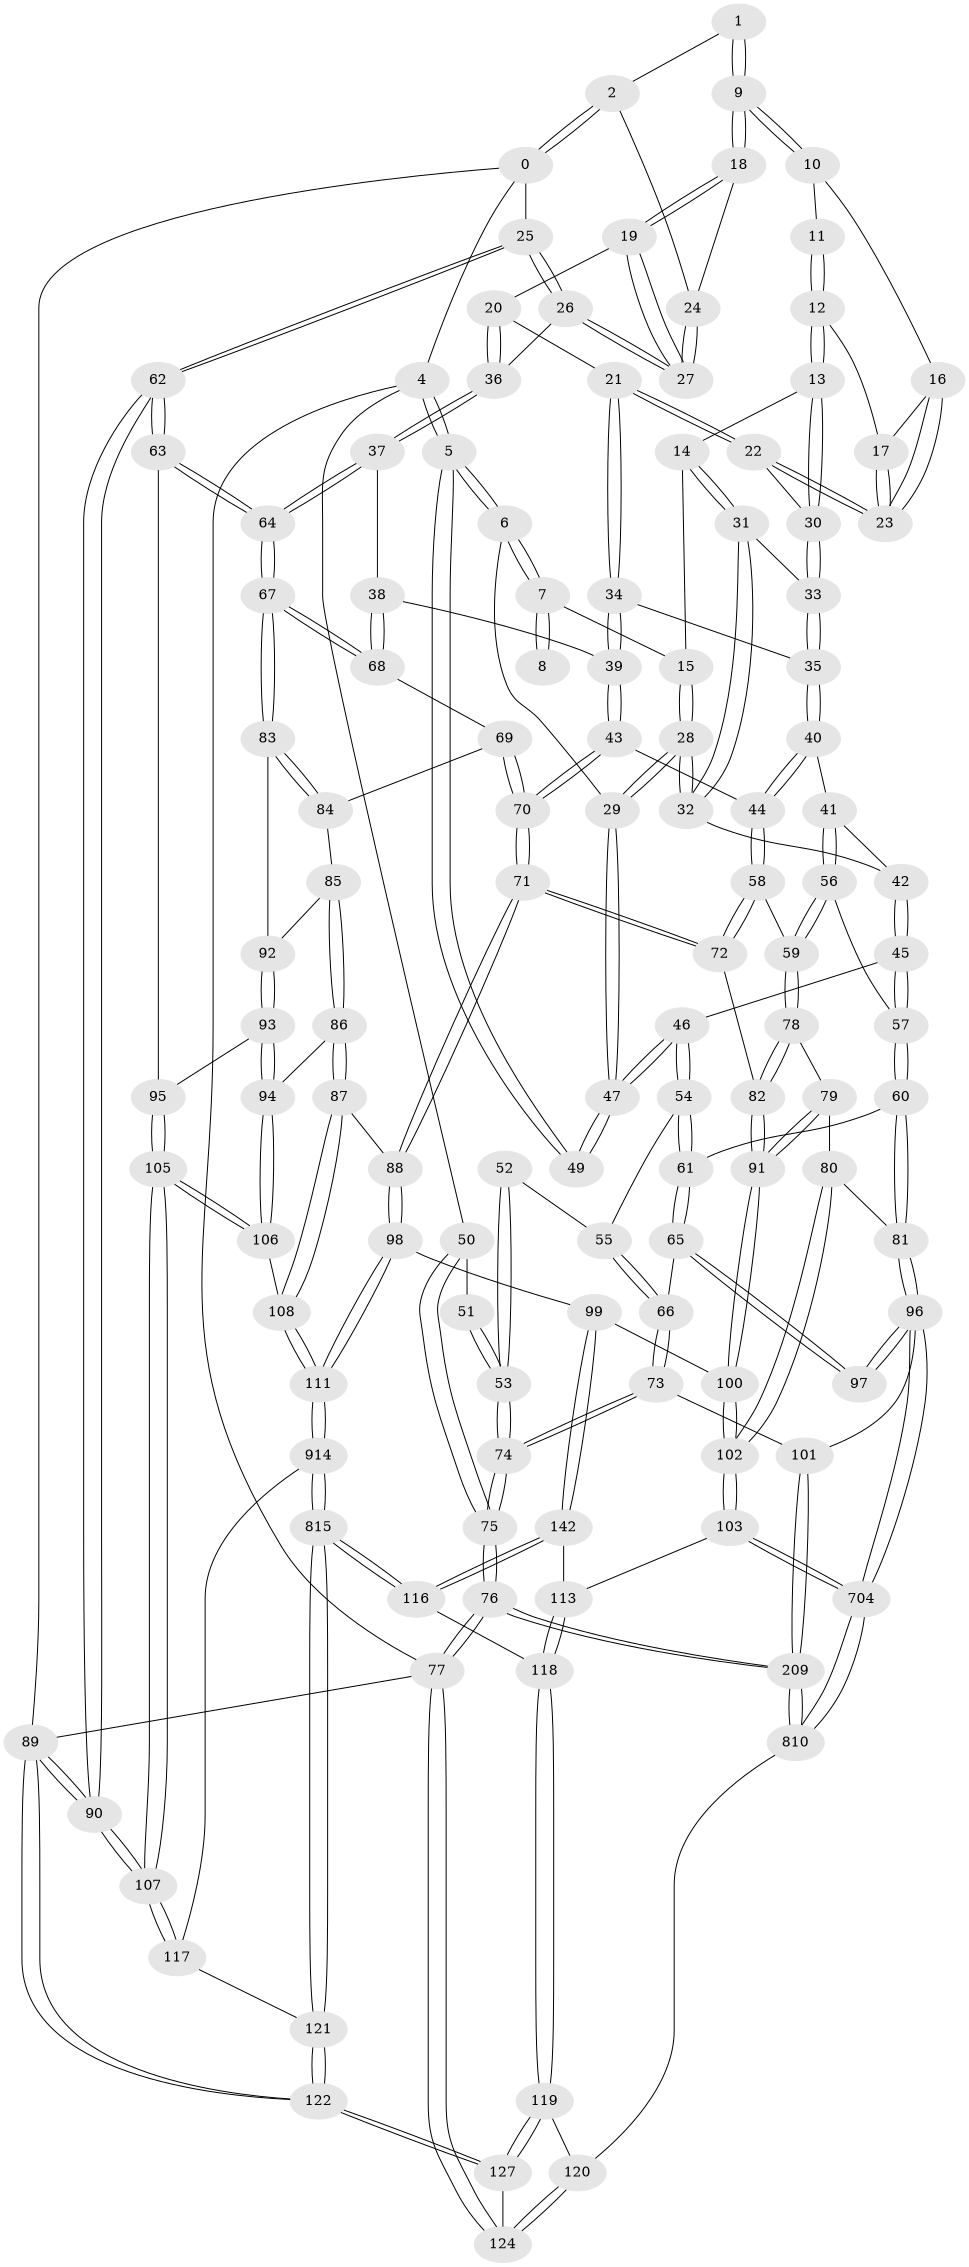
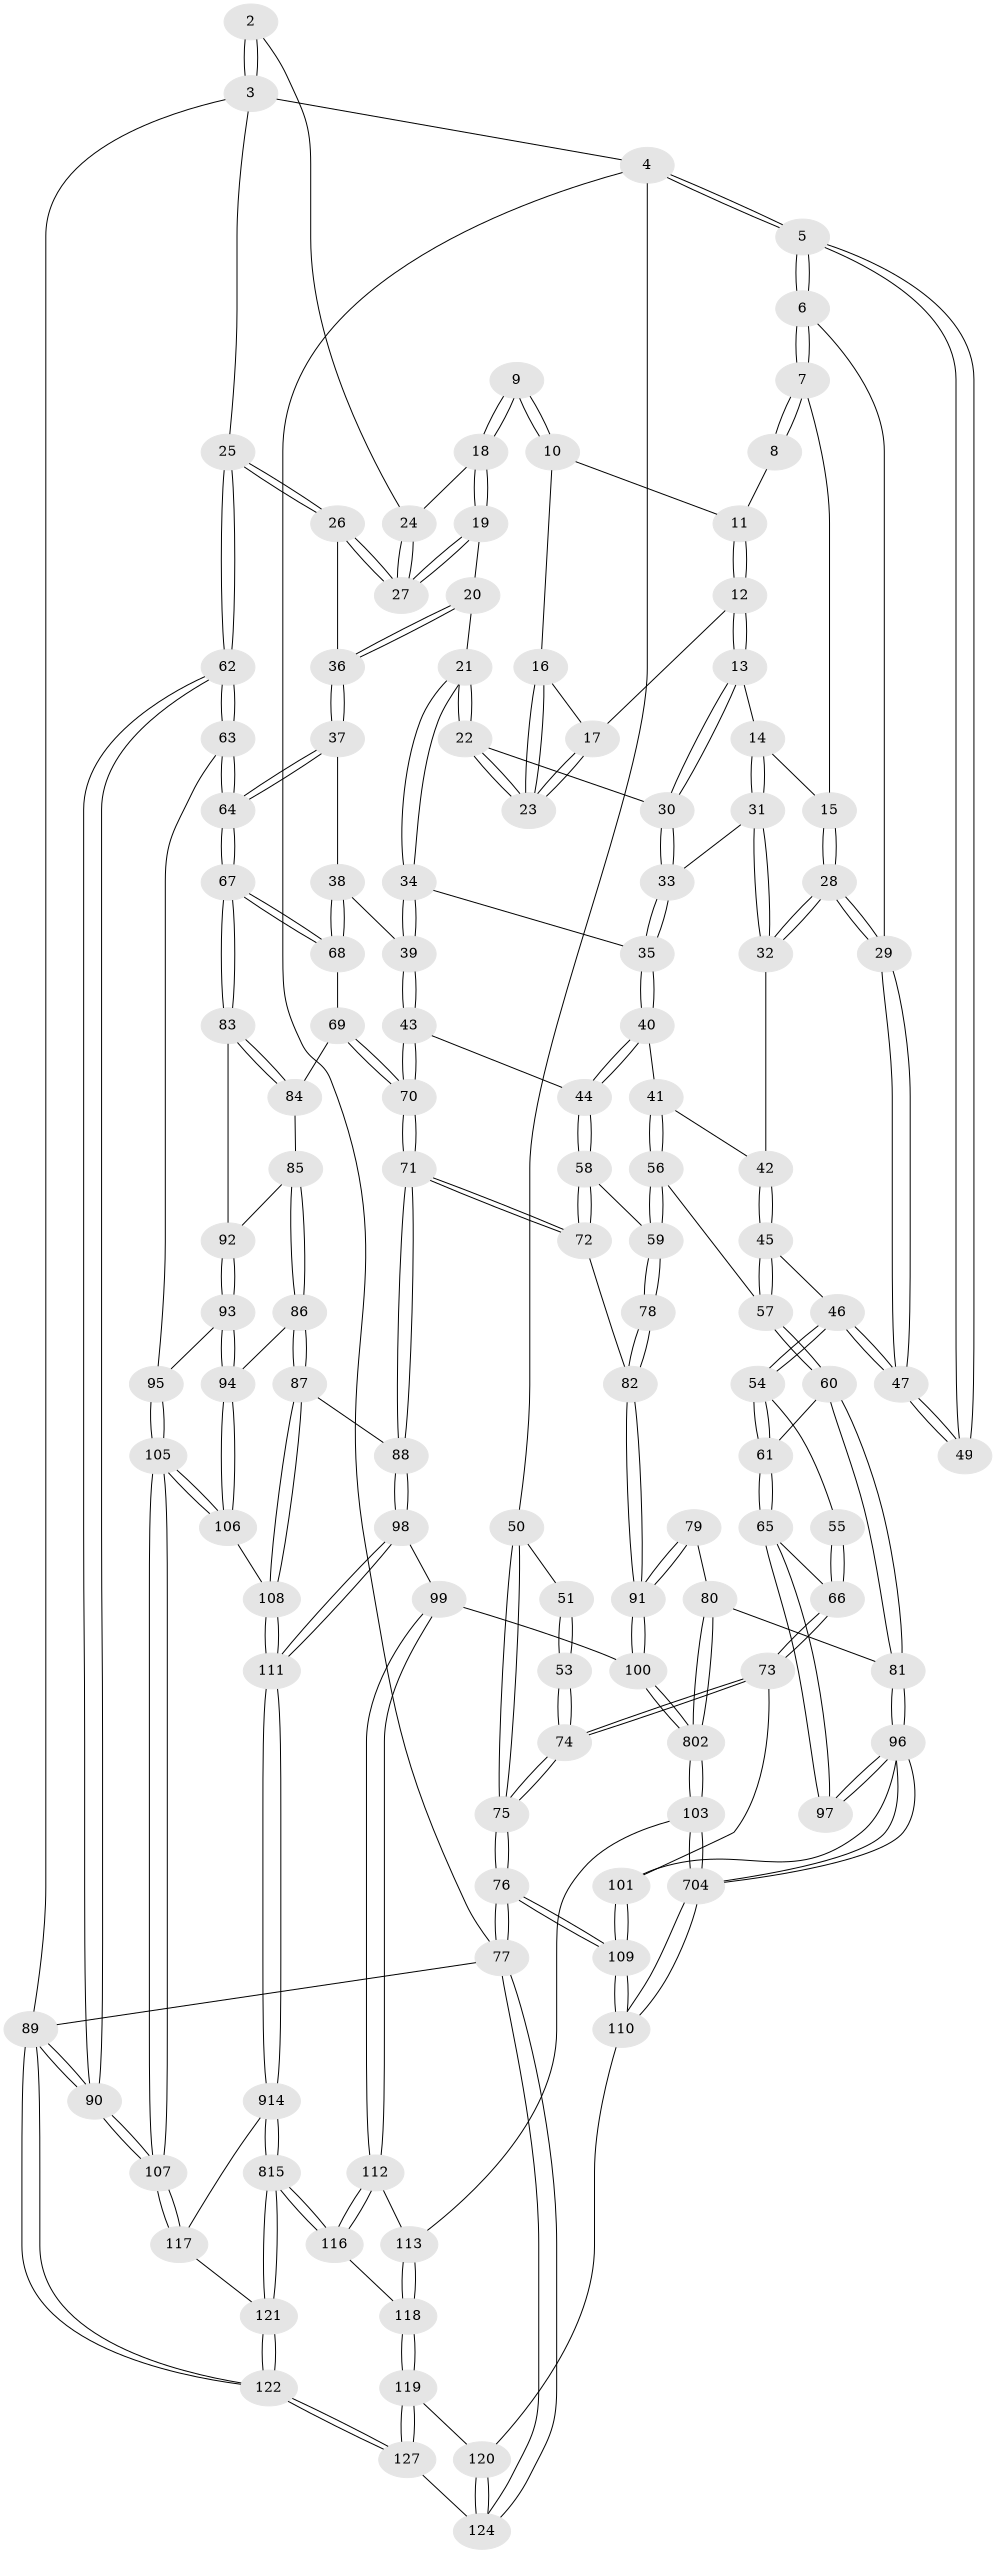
(739, 22) -> none
(526, 165) -> (251, 94)
none -> (757, 488)
(811, 1062) -> none
(505, 1169) -> none
(730, 1456) -> (696, 1743)
(564, 1528) -> (375, 2173)
(796, 1671) -> (621, 1958)
(796, 1743) -> (621, 2030)
